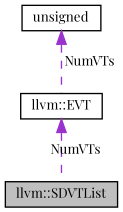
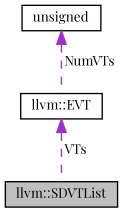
(74, 150) -> (74, 150)
